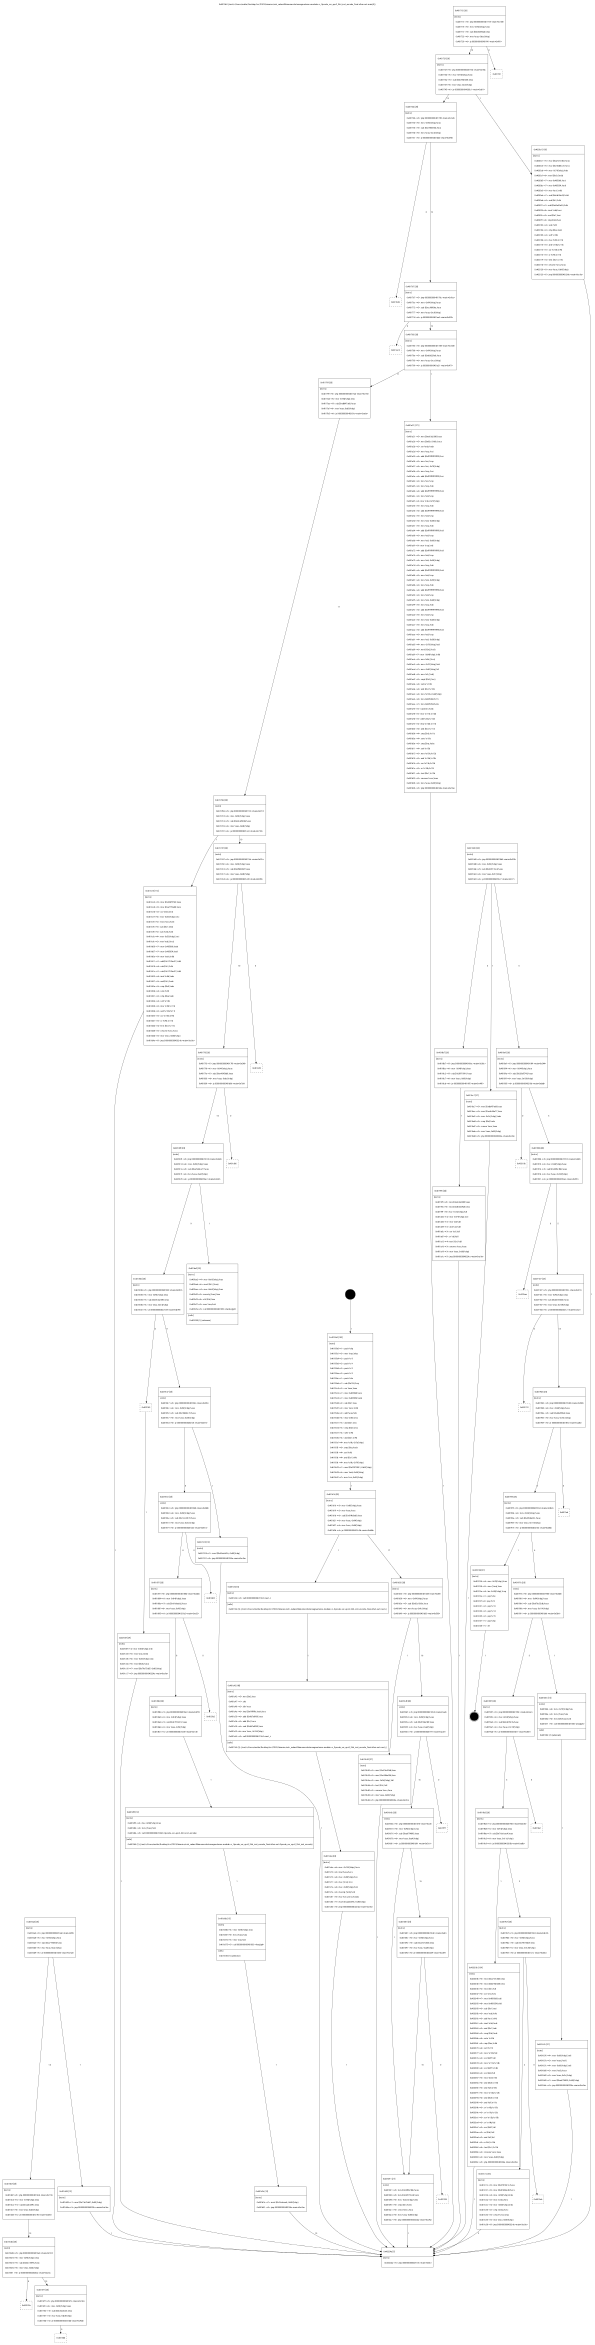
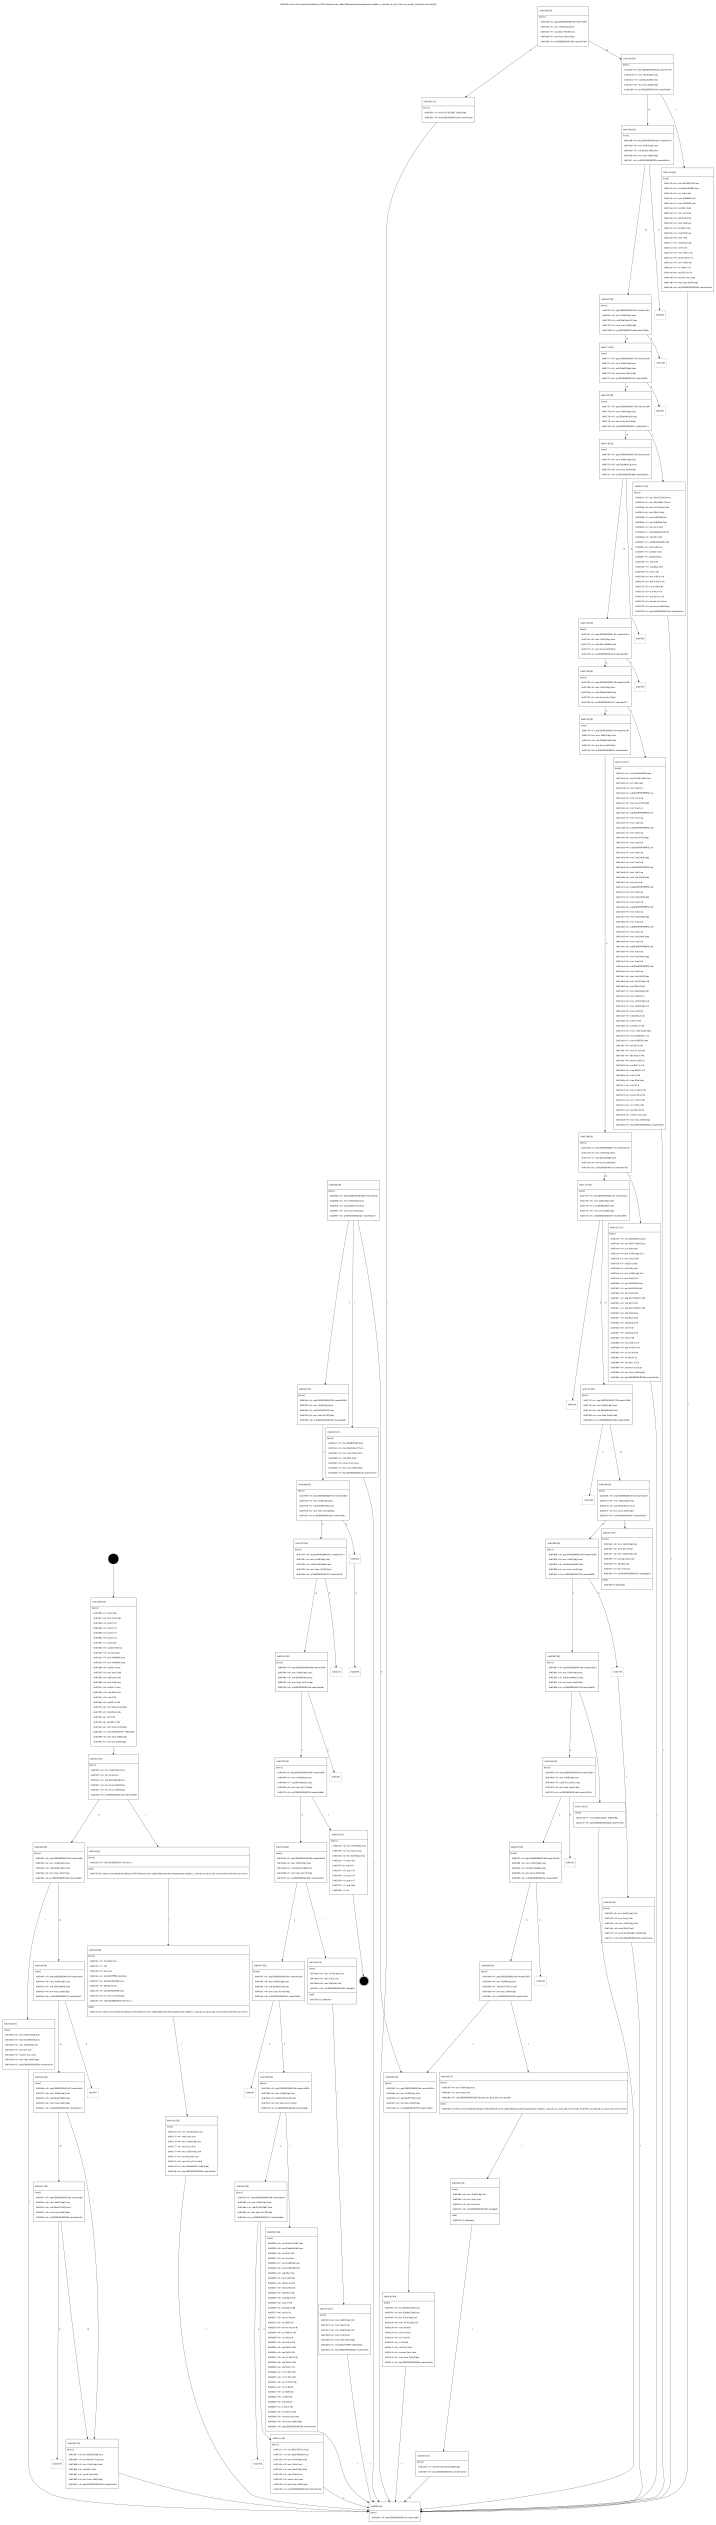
none -> (688, 230)
none -> (625, 338)
(522, 1123) -> (355, 1615)
none -> (458, 2036)
